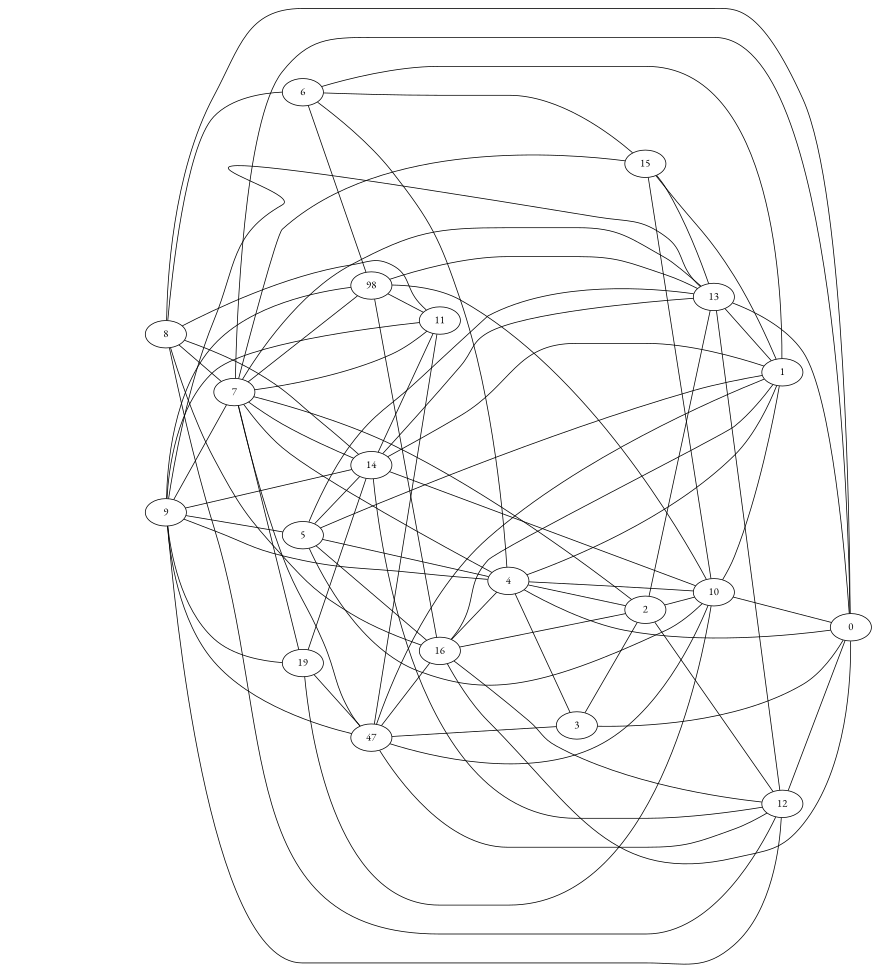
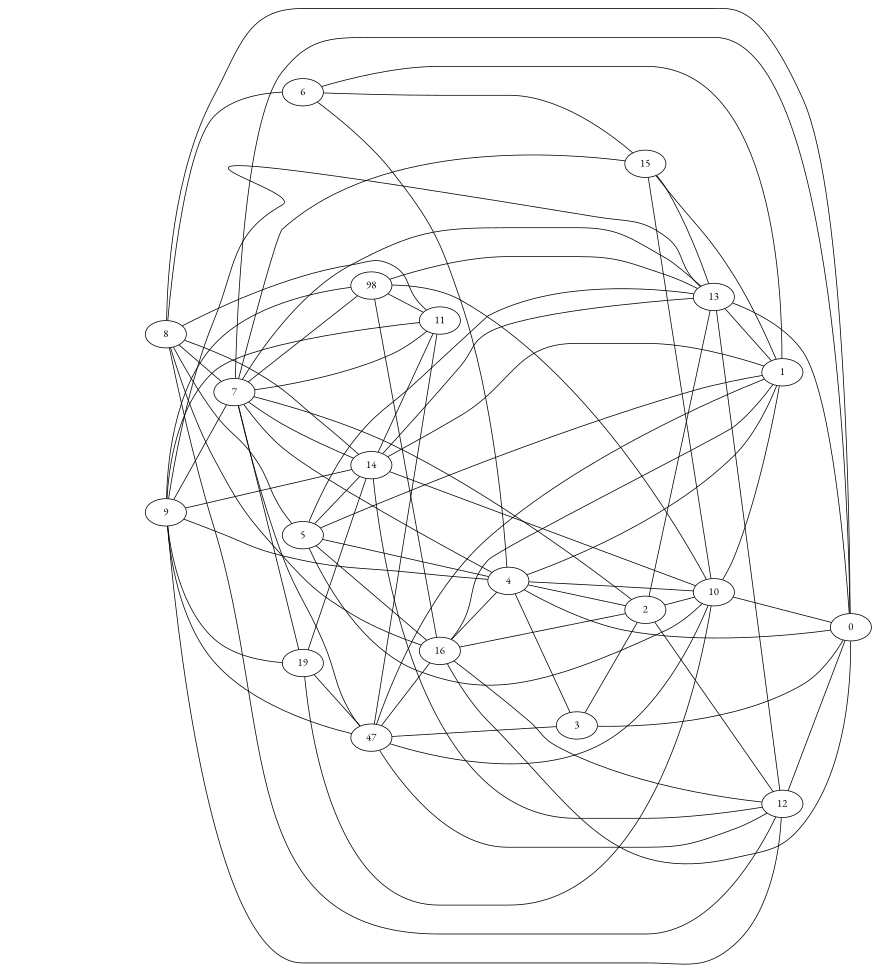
(336, 185) -> none
(234, 524) -> (234, 435)
